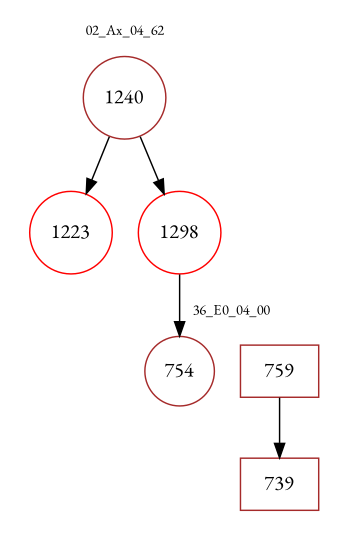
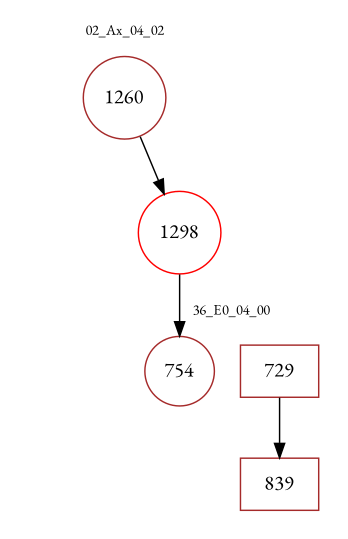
(125, 31) -> (125, 31)
(125, 98) -> (125, 98)
(71, 233) -> none
(280, 371) -> (280, 371)
(280, 484) -> (280, 484)
